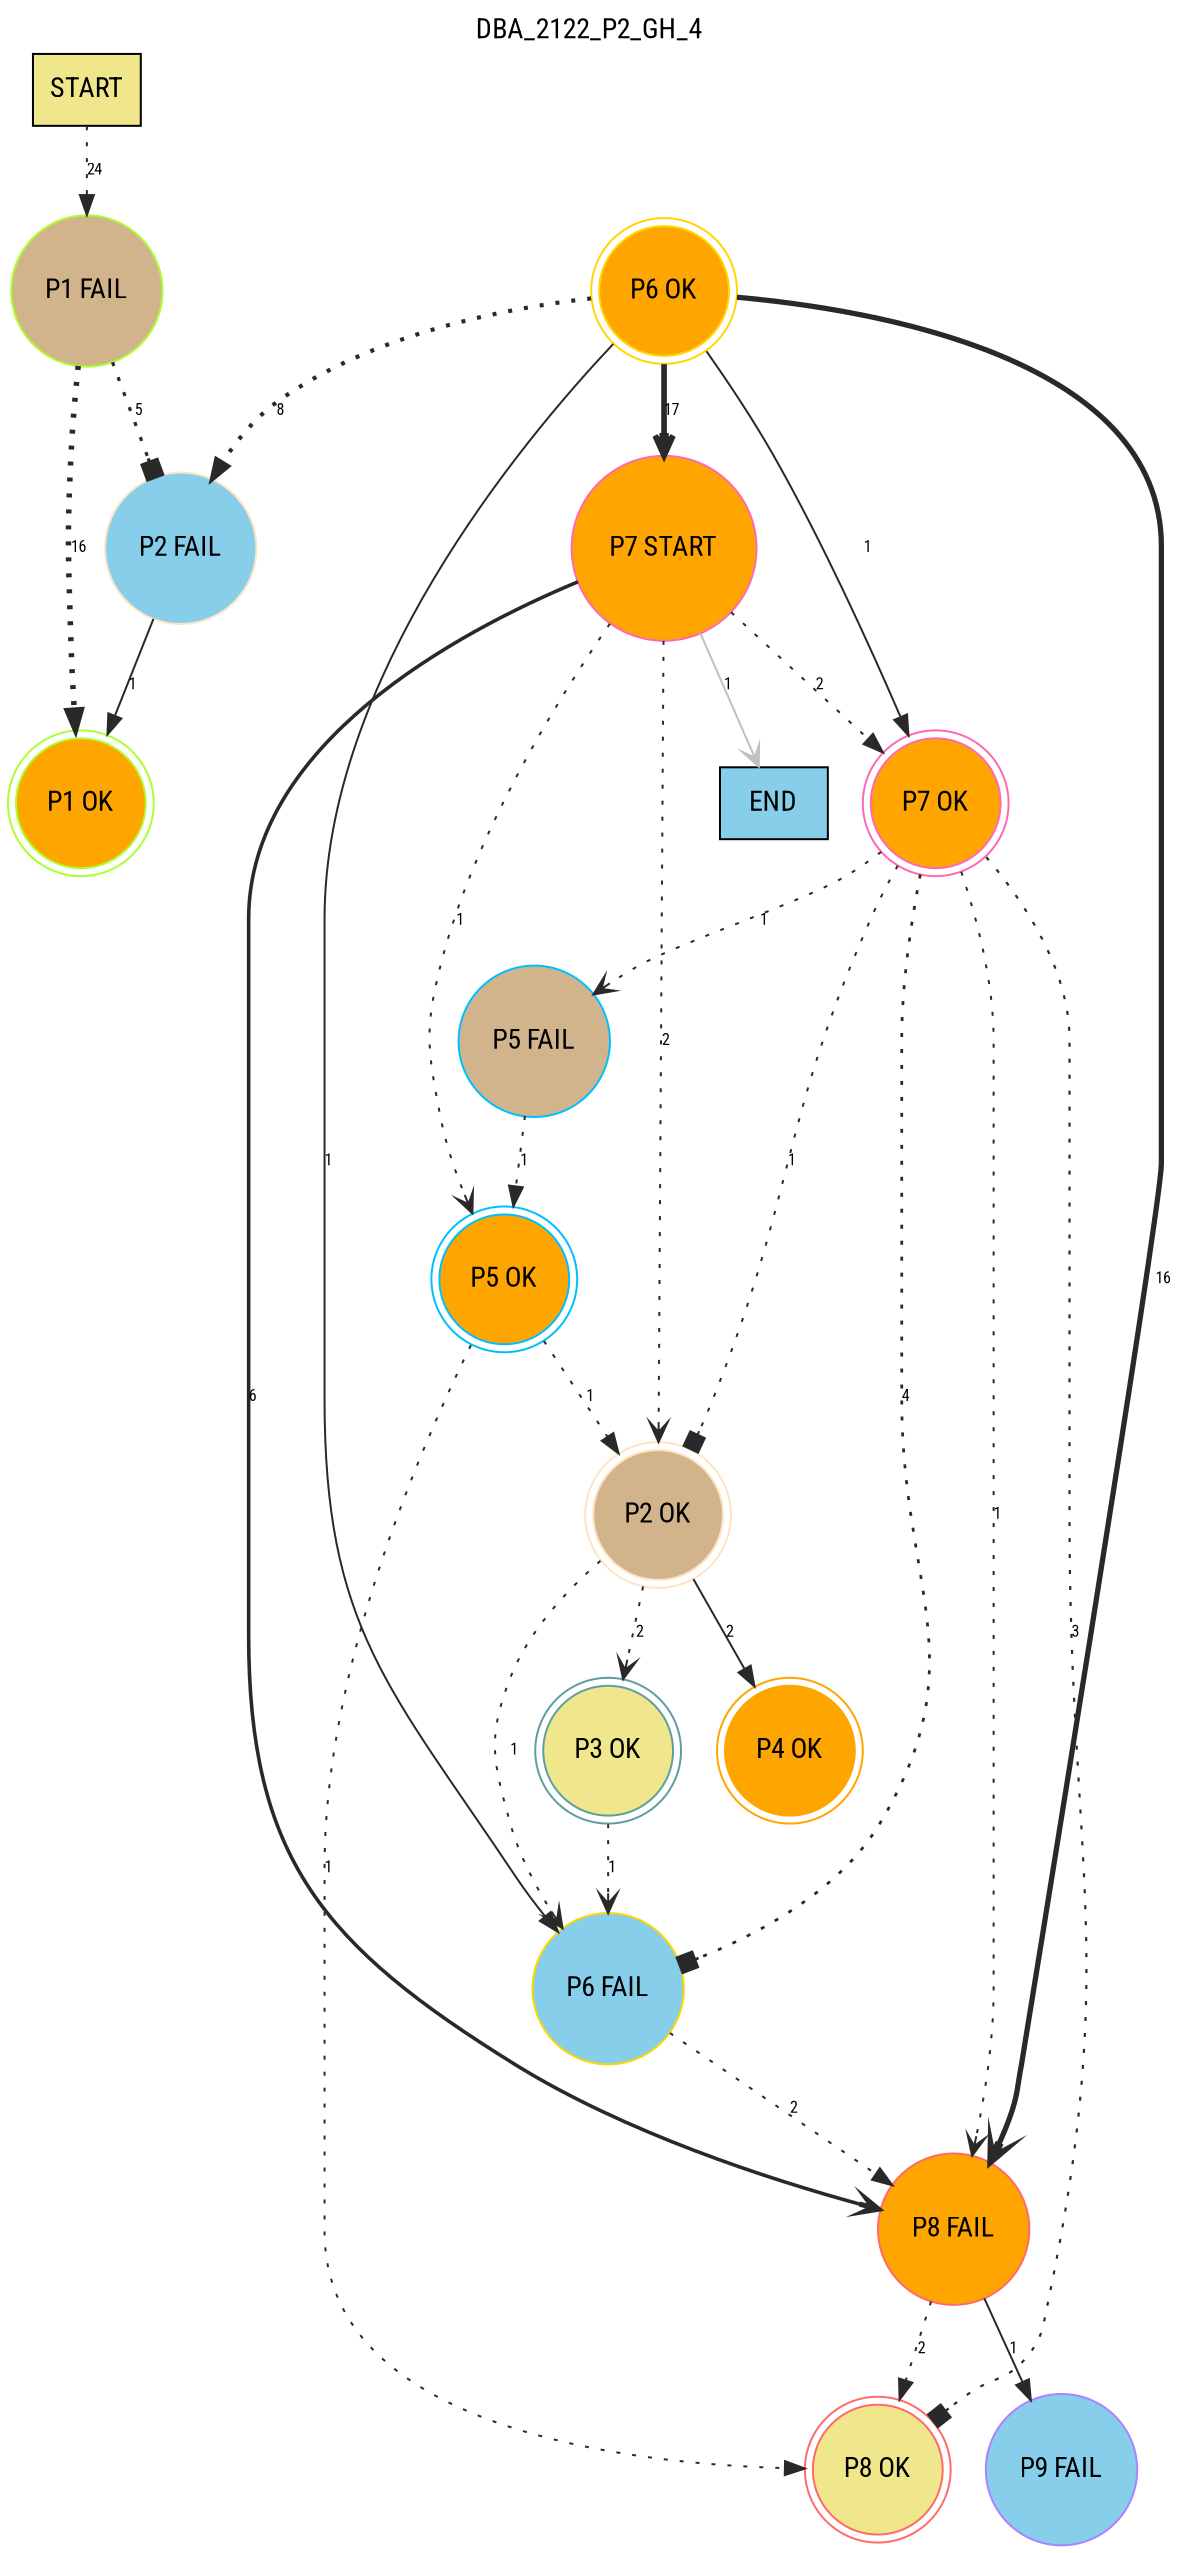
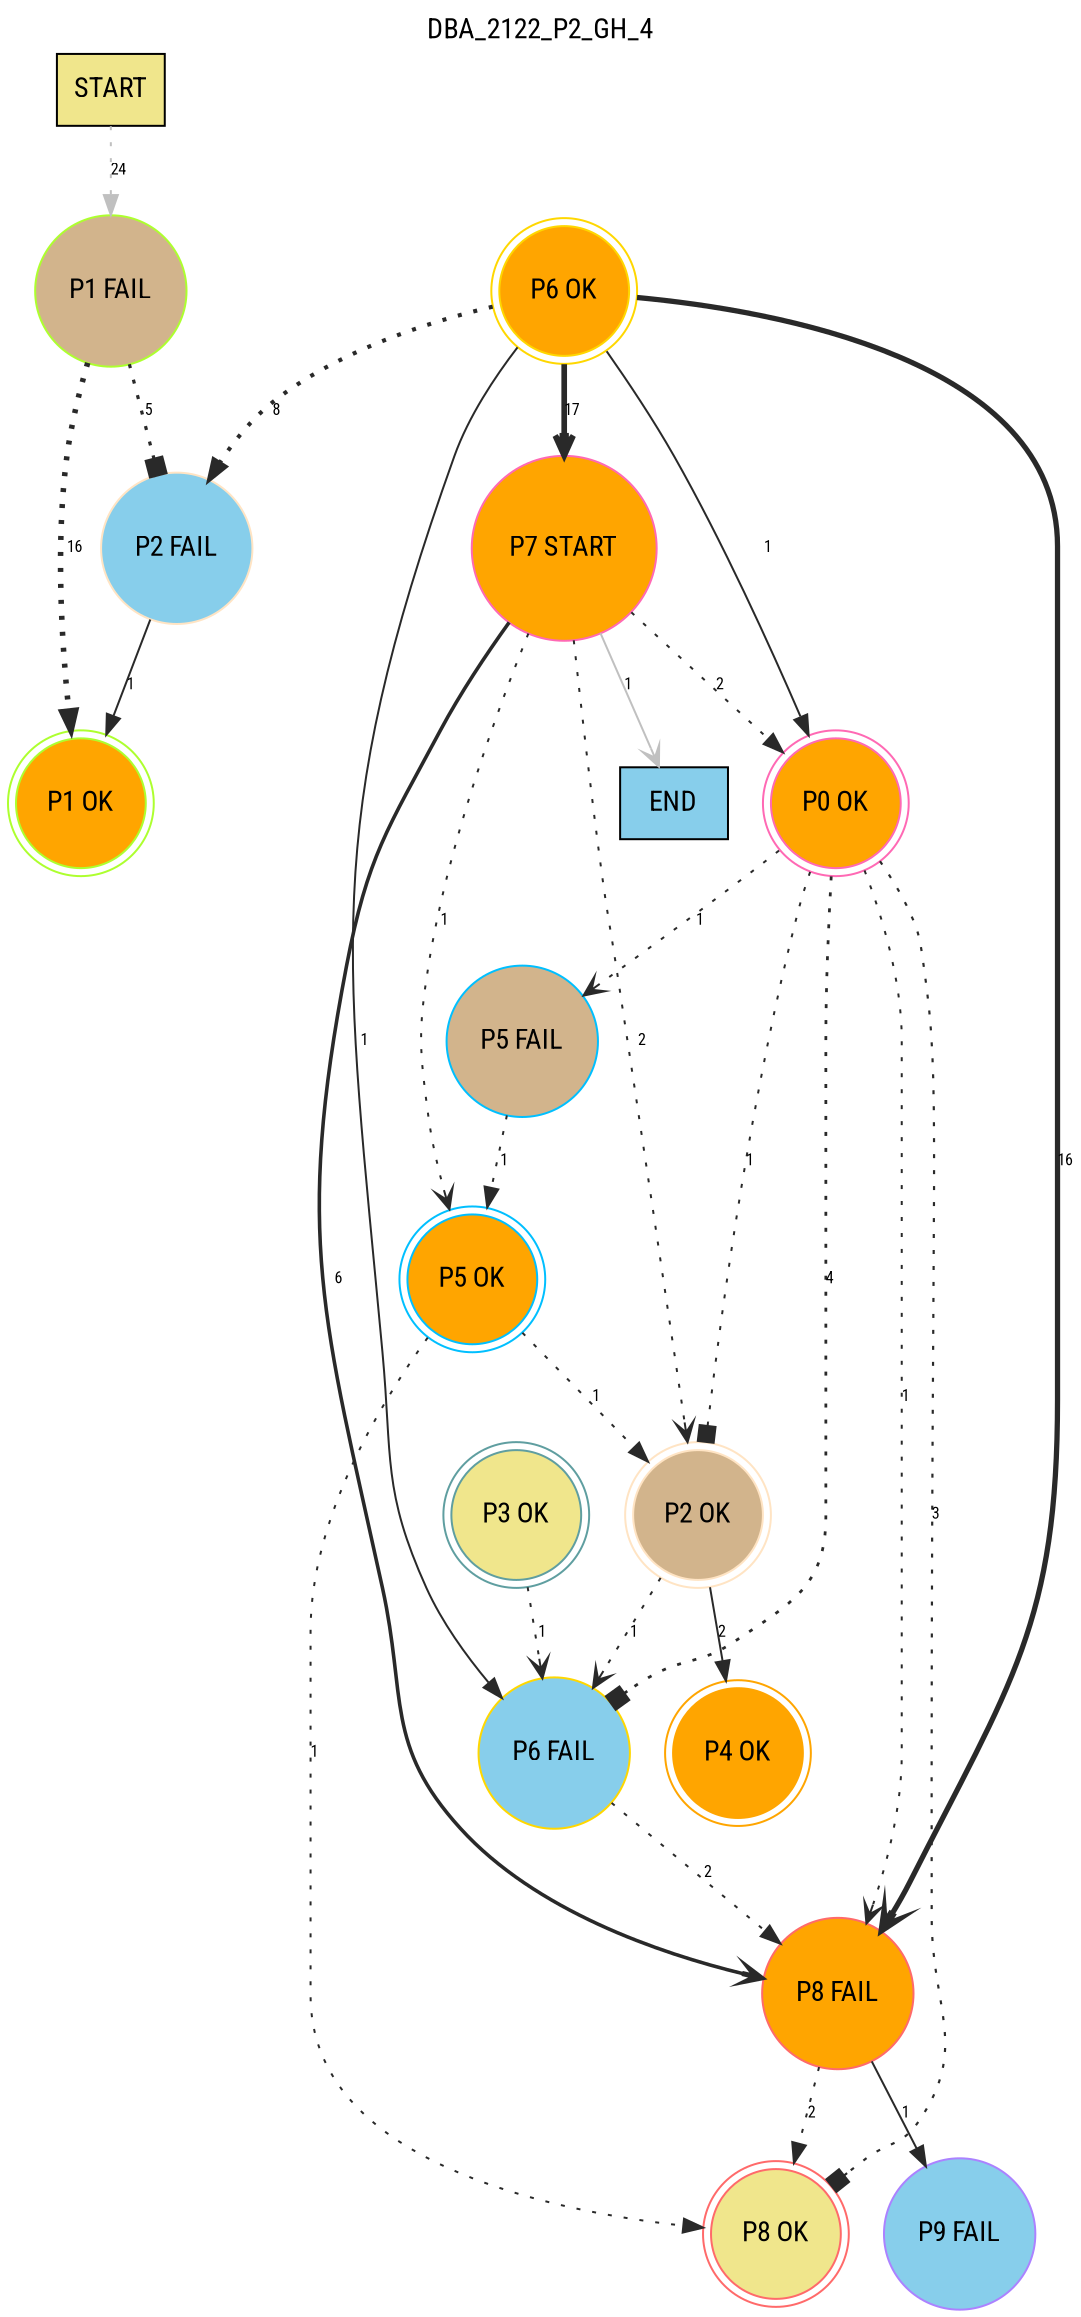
(87, 160) -> (111, 160)
(936, 803) -> (836, 803)
(635, 1623) -> none
